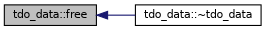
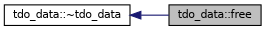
(121, 15) -> (155, 15)
